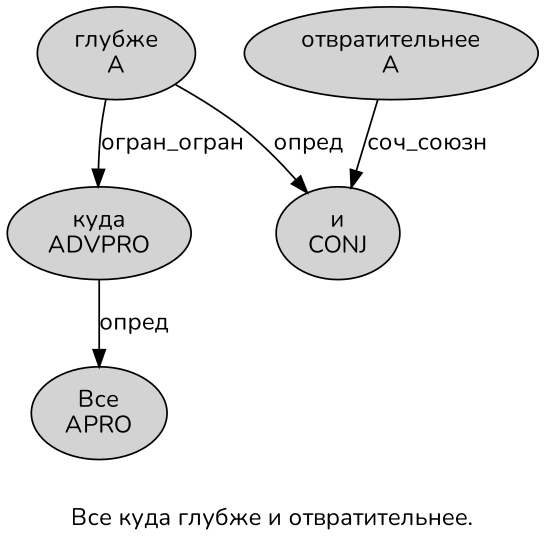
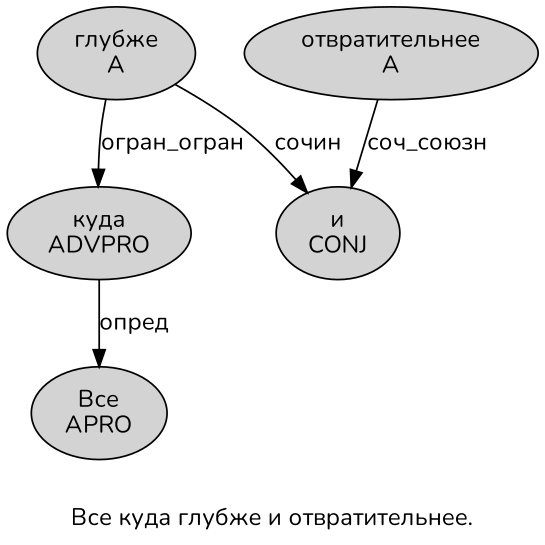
(309, 143) -> (309, 143)
